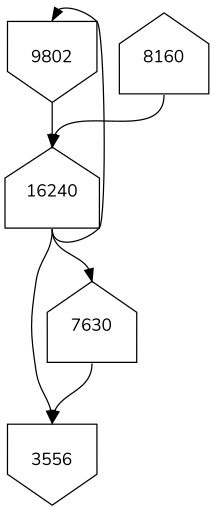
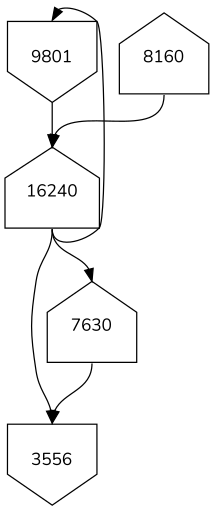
(52, 58) -> (52, 58)
